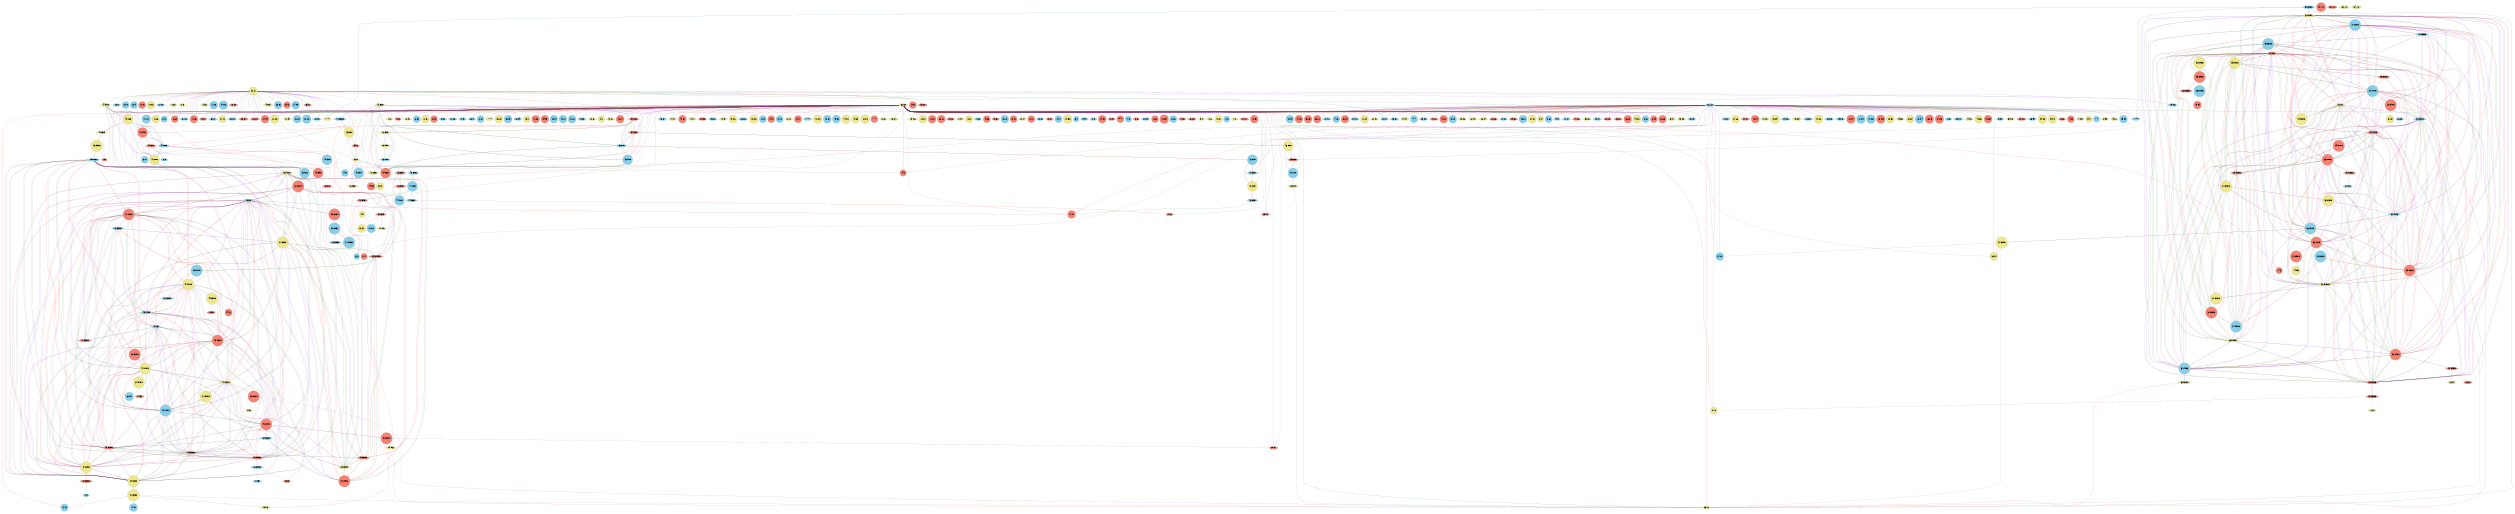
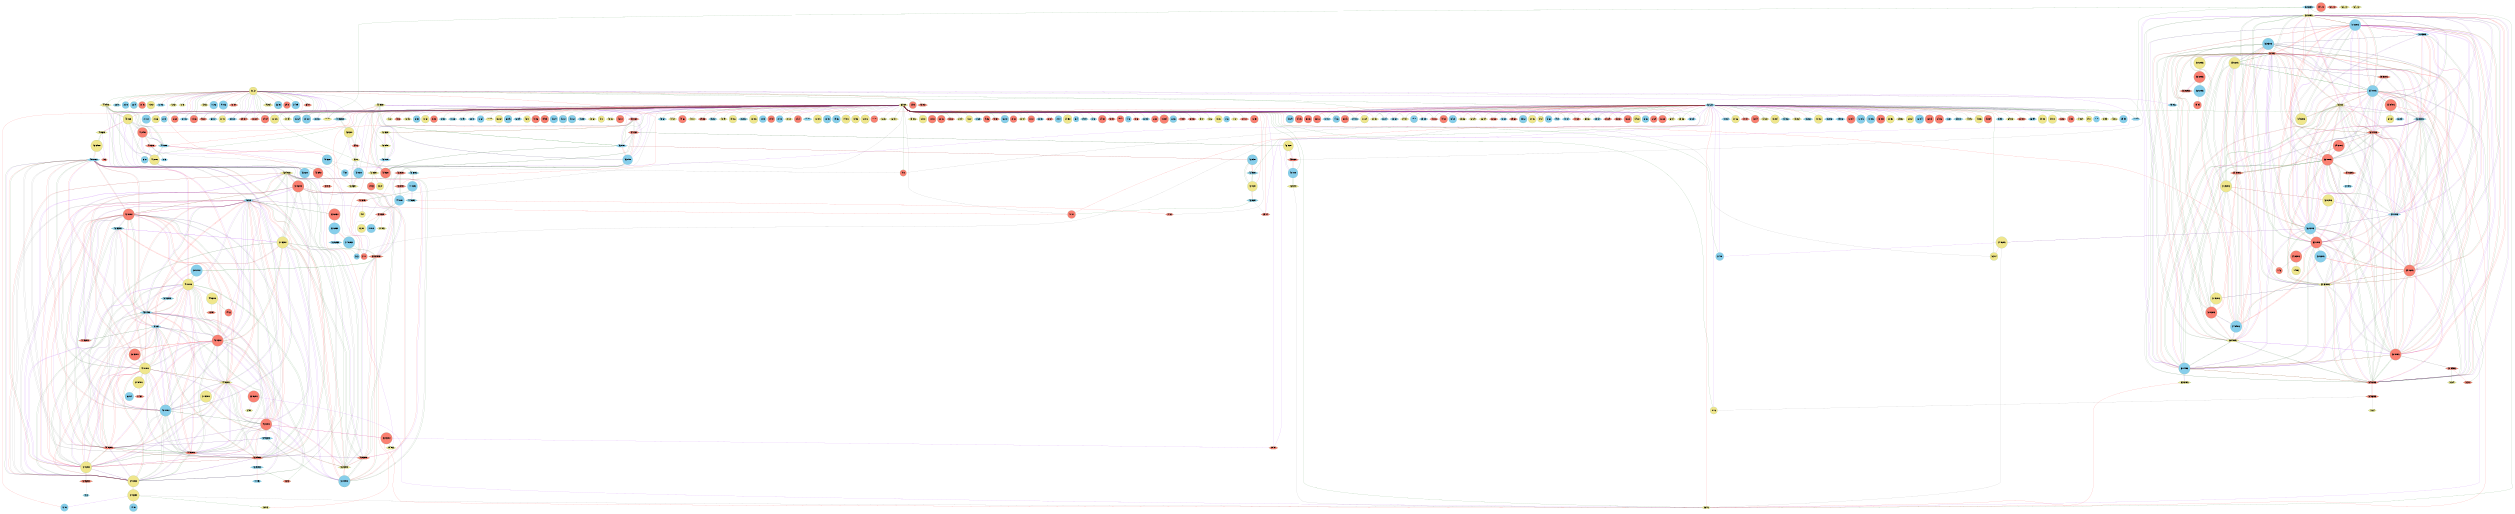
(344, 481) -> (344, 481)
